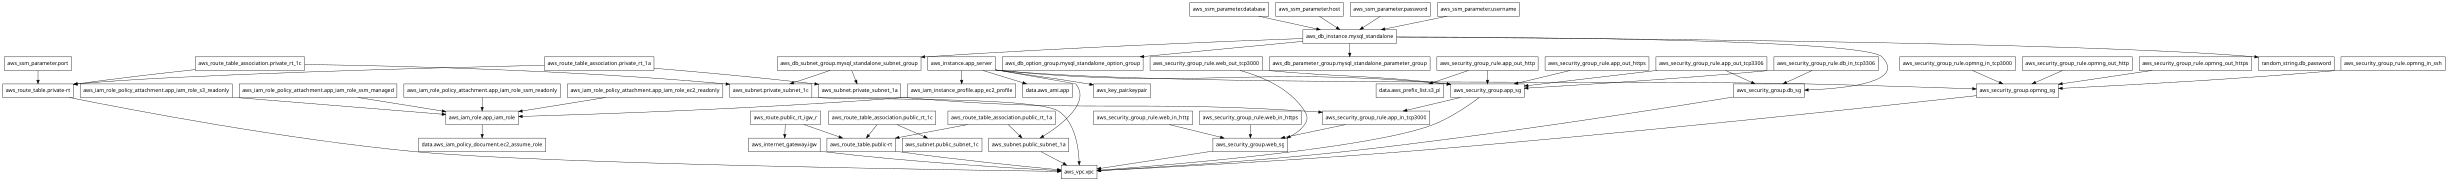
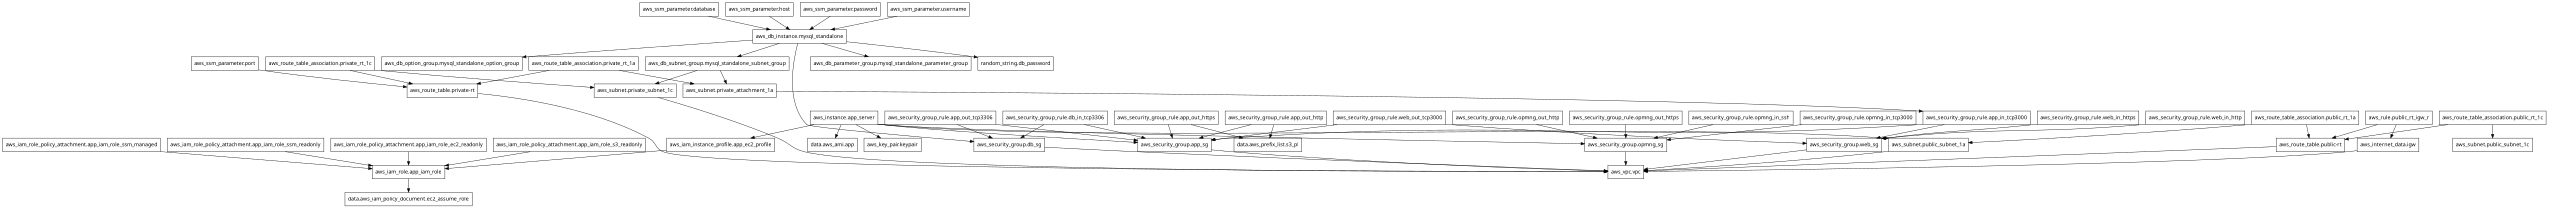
(860, 91) -> (730, 91)
(1434, 104) -> (1569, 131)
(786, 118) -> (2399, 118)
none -> (1214, 131)
(784, 145) -> (2388, 145)
